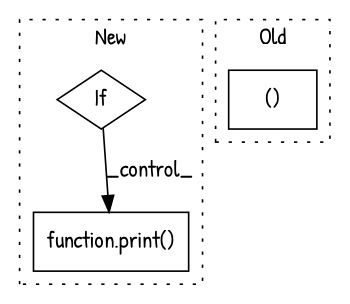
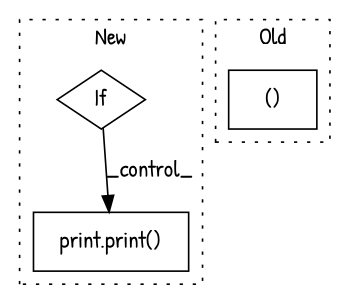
(111, 242) -> (111, 242)
